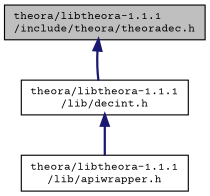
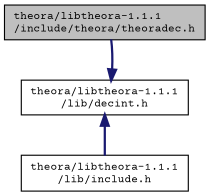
(97, 66) -> (112, 54)
(105, 173) -> (105, 173)
